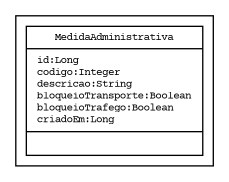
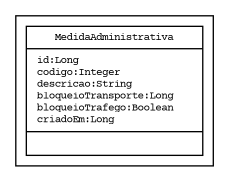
(115, 95) -> (105, 95)
